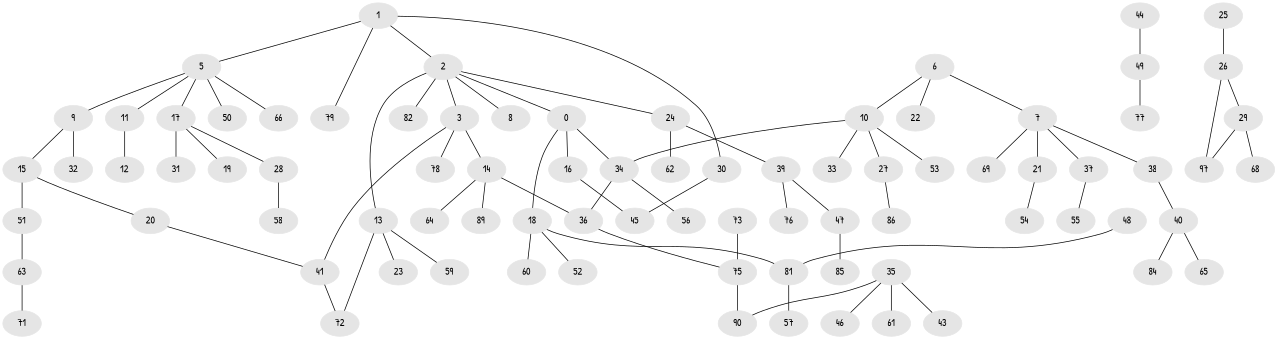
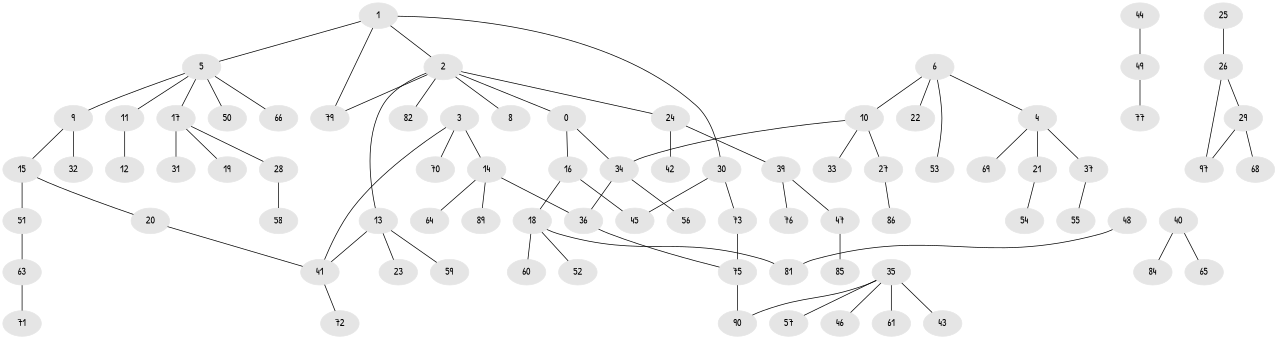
(451, 93) -> (386, 93)
(1037, 118) -> (1037, 118)
(900, 144) -> (942, 118)
(539, 167) -> (550, 195)
(435, 170) -> (435, 170)
(670, 170) -> (670, 170)
(1153, 170) -> none
none -> (730, 195)
(359, 272) -> (349, 247)
(789, 298) -> (840, 298)
